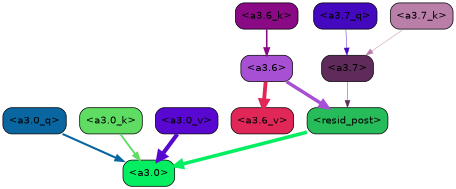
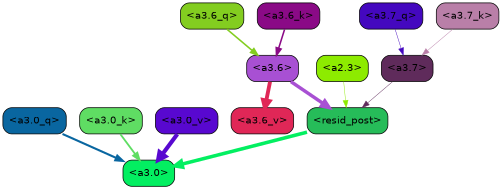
none -> (212, 16)
none -> (342, 68)
